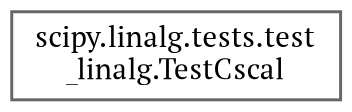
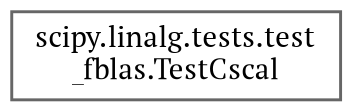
(176, 56) -> (176, 56)
